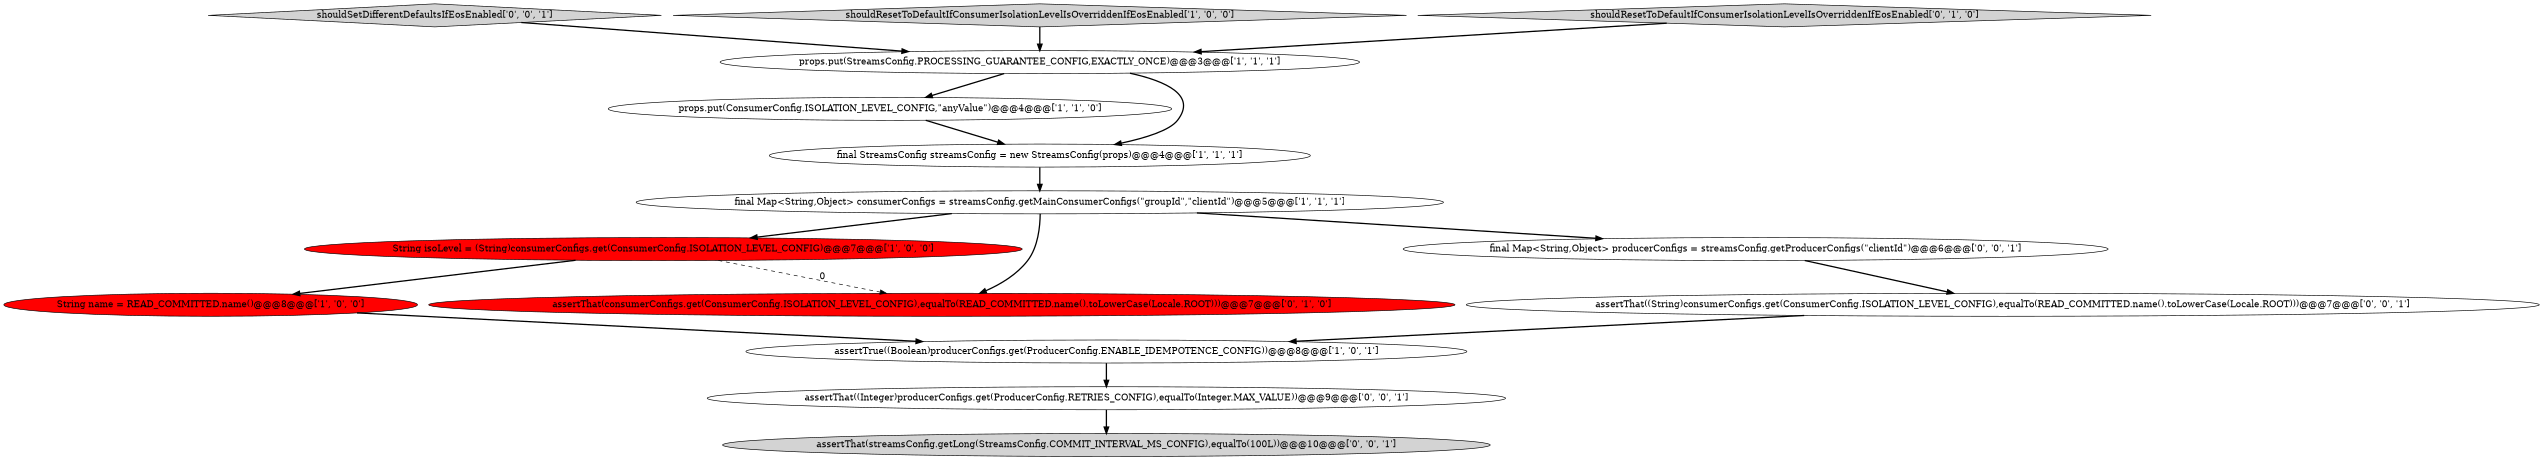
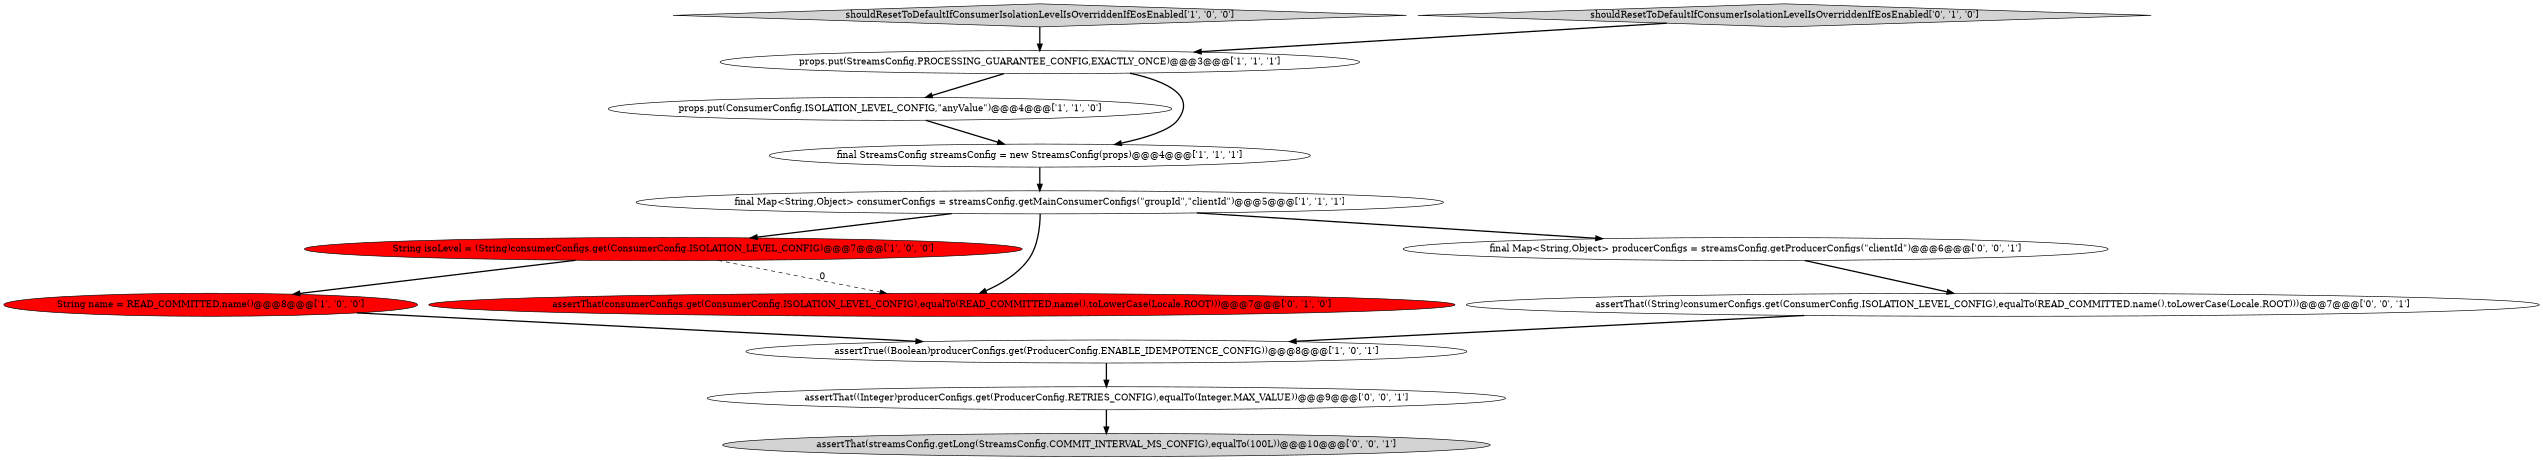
(435, 15) -> none
